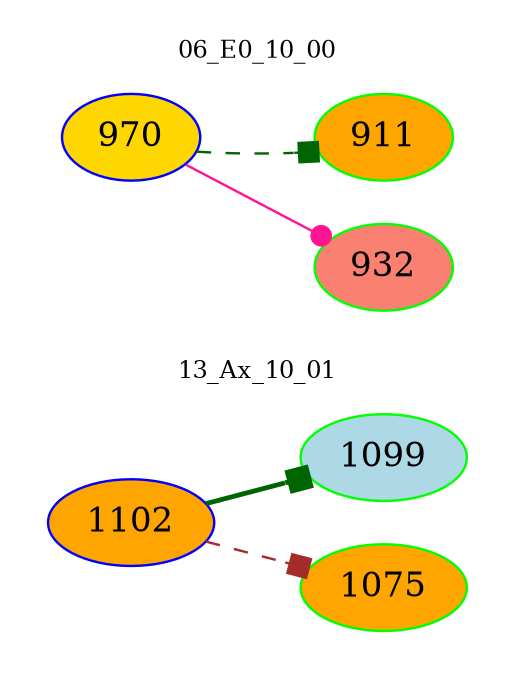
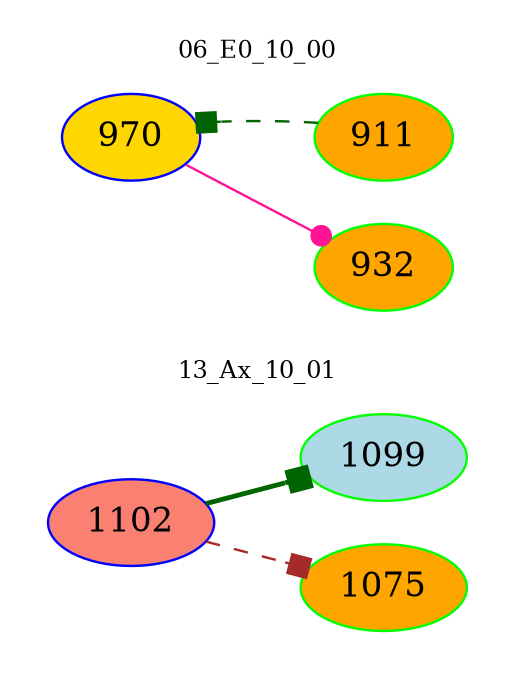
(245, 153) -> (270, 121)
(384, 267) -> (384, 267)
(131, 523) -> (131, 523)
